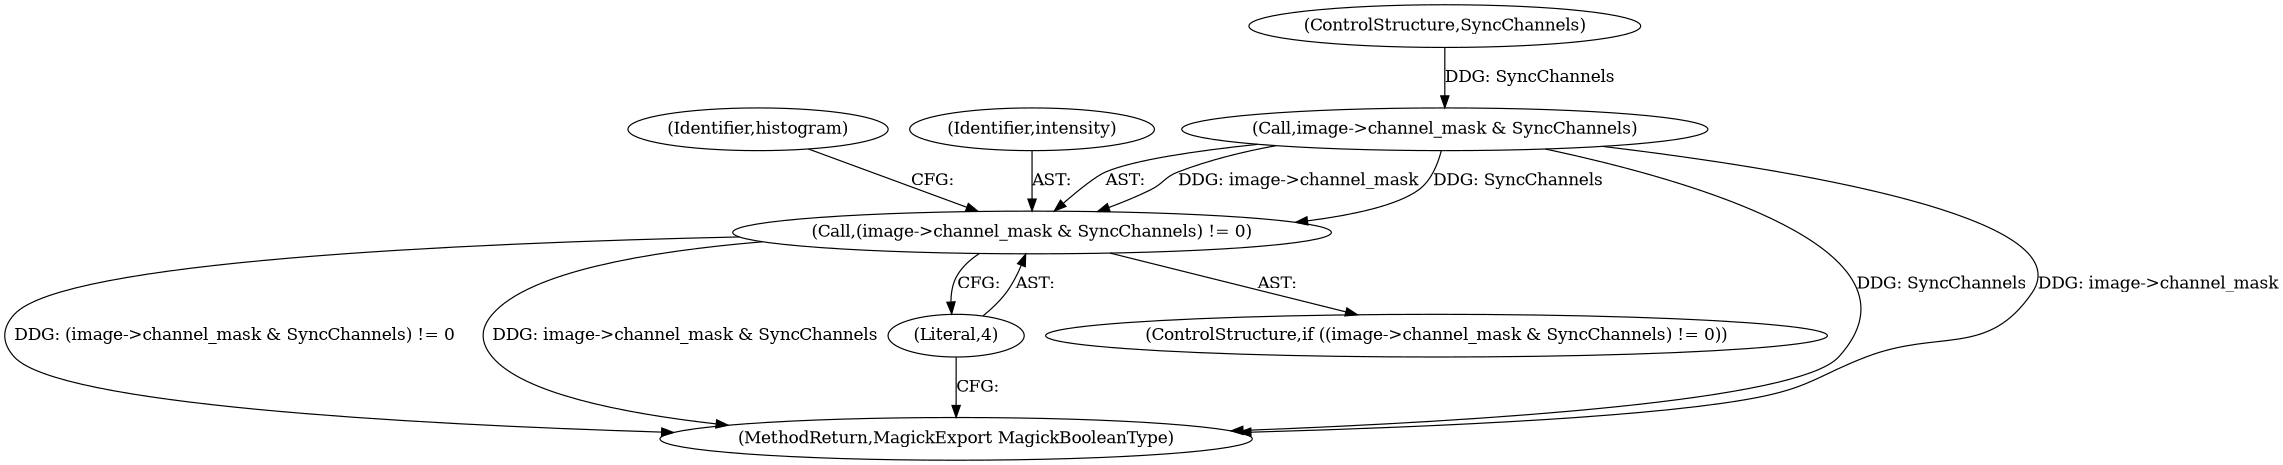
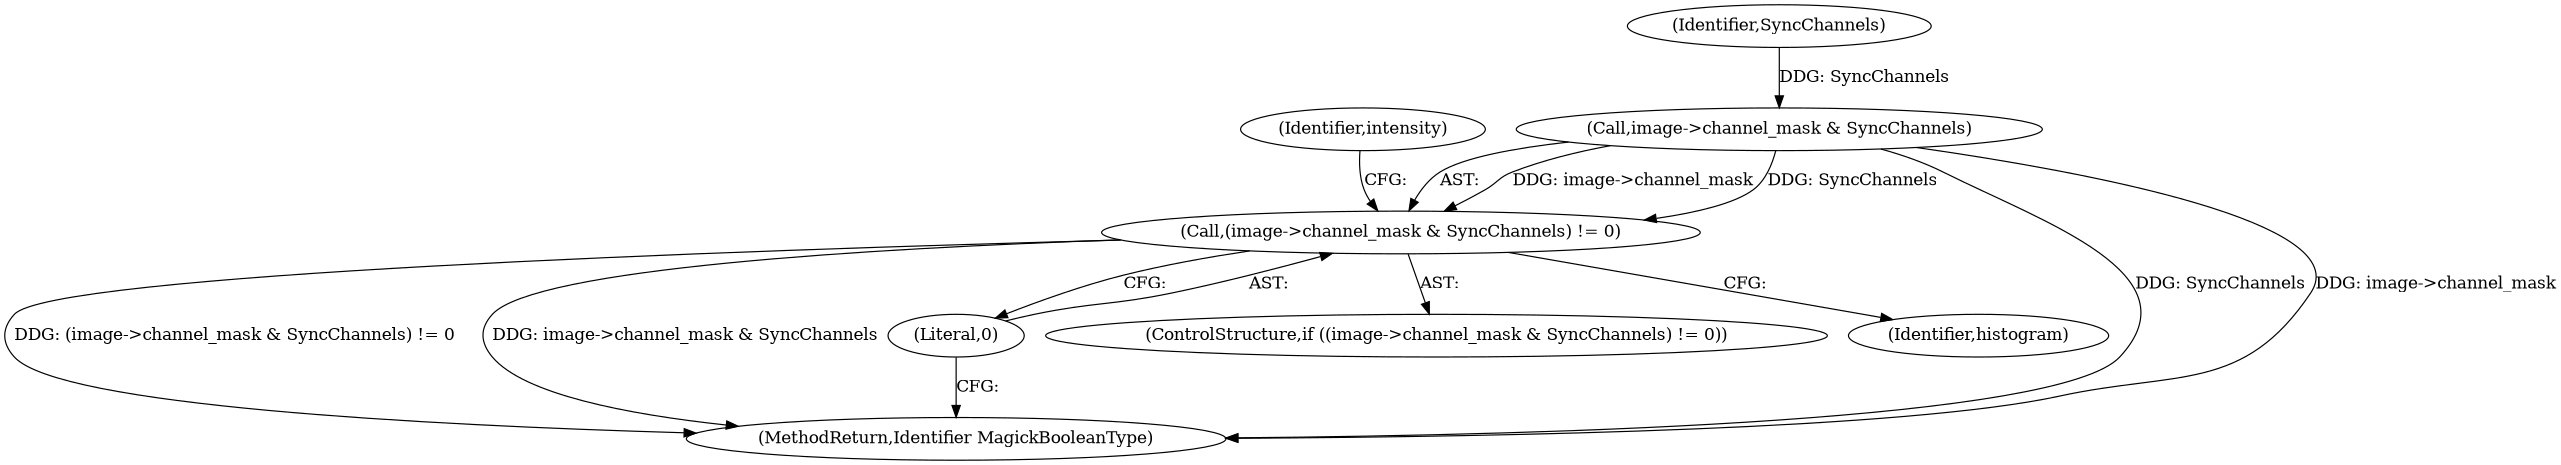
(1445, 26) -> (1779, 26)
(888, 178) -> (1695, 285)
(1055, 181) -> (1388, 181)
(956, 336) -> (956, 336)
(956, 439) -> (956, 439)
